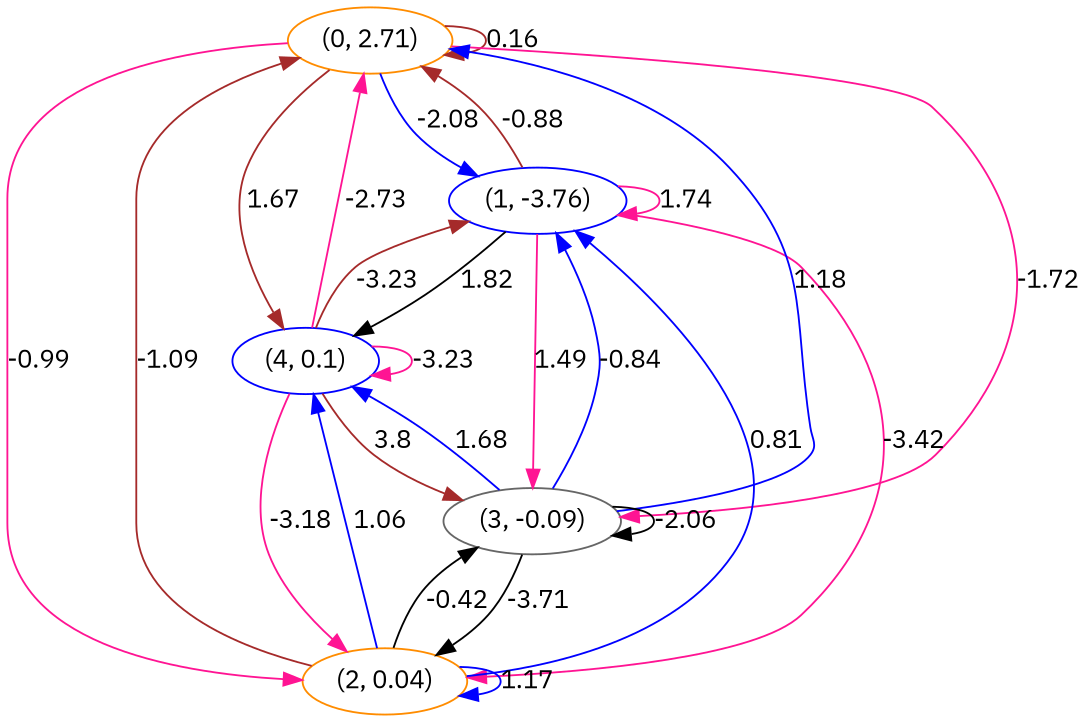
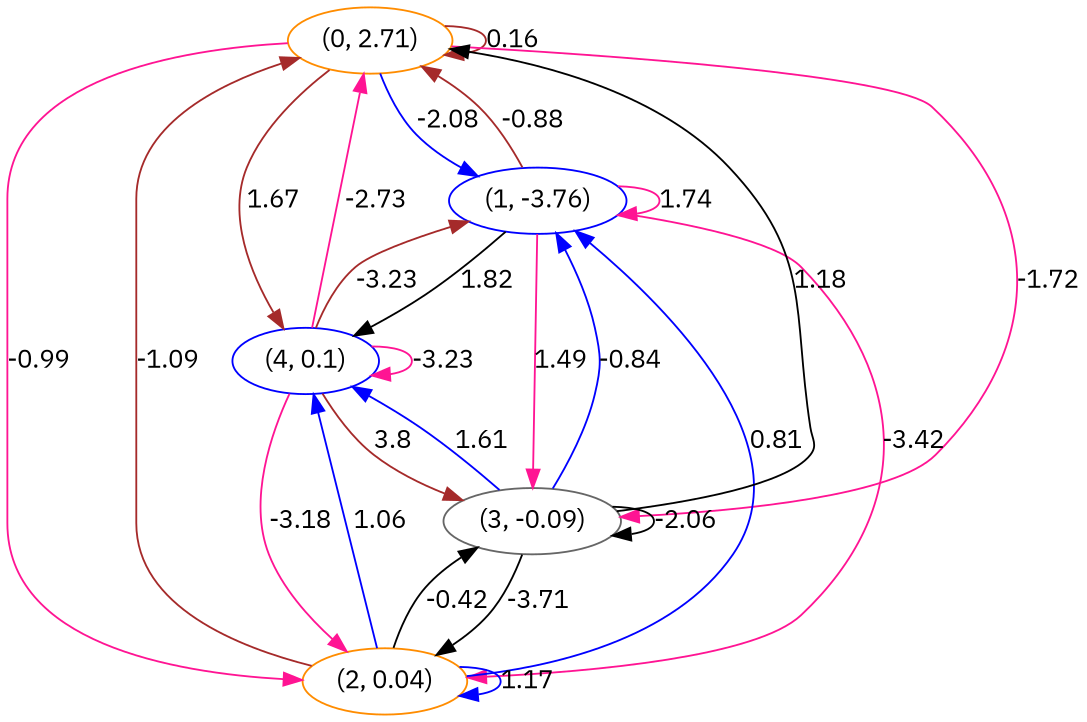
(793, 281) -> (793, 281)
(482, 441) -> (482, 441)
